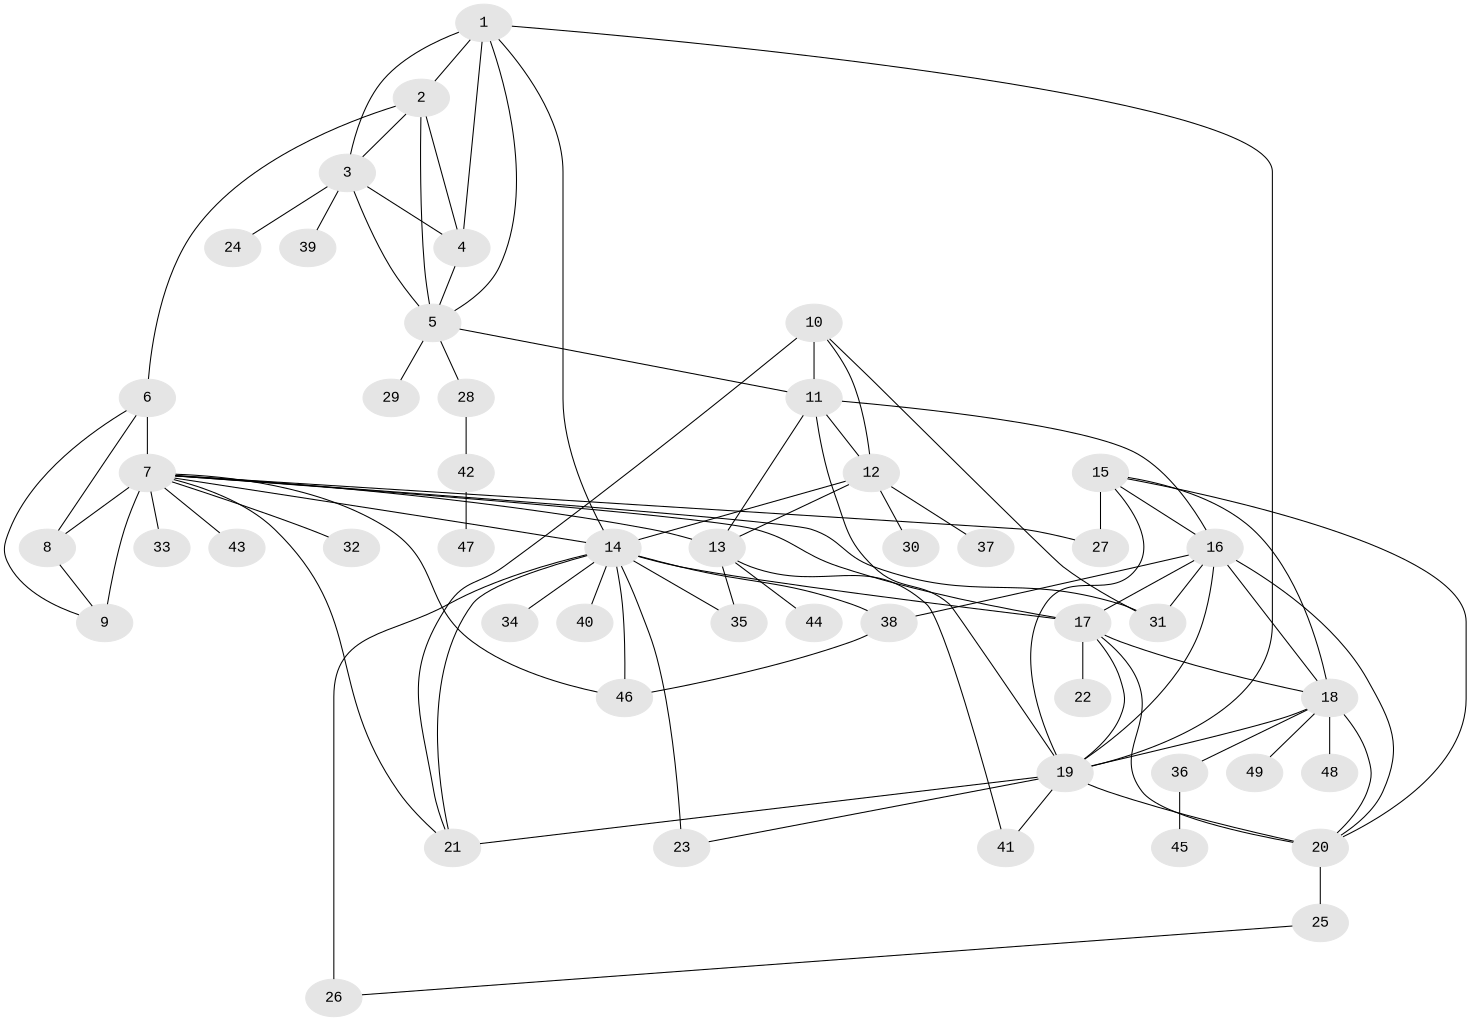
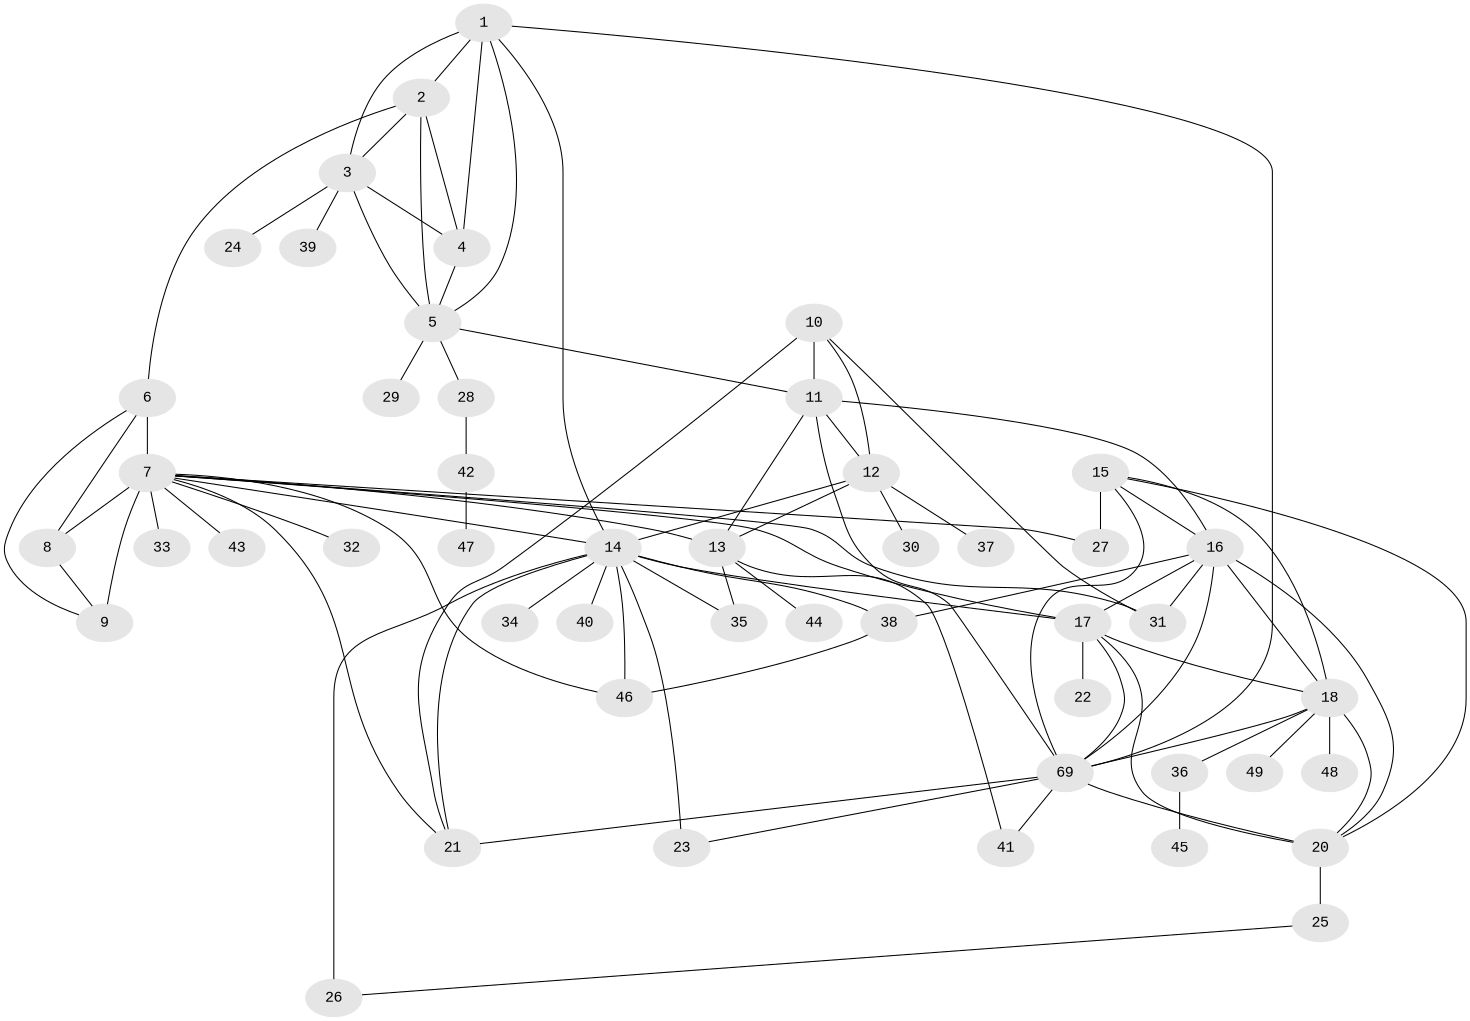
(1065, 773) -> (1065, 773)
